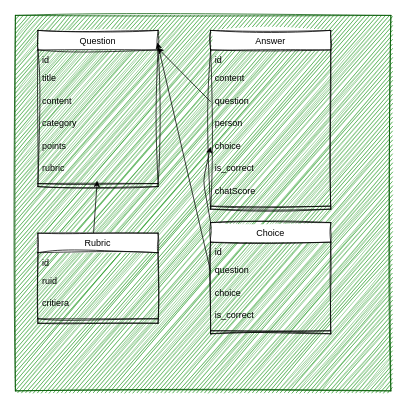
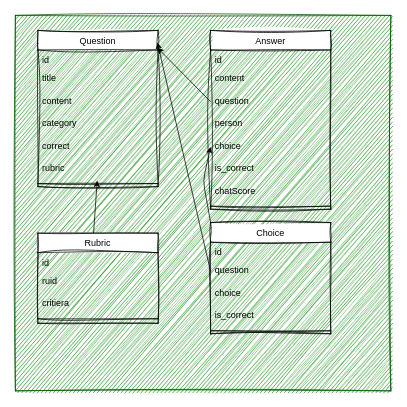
(56, 146) -> (60, 146)
